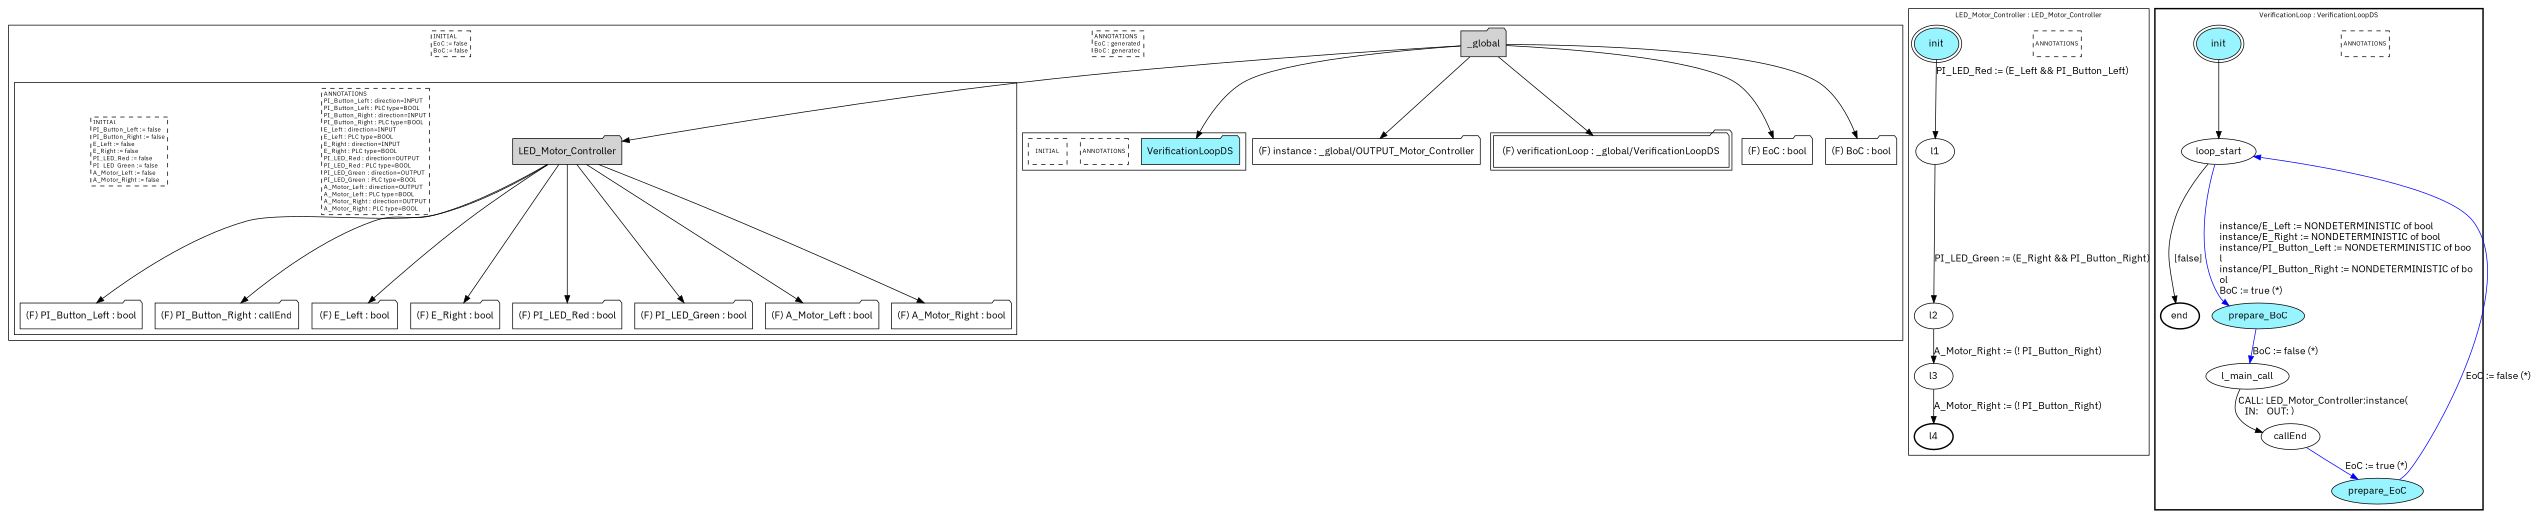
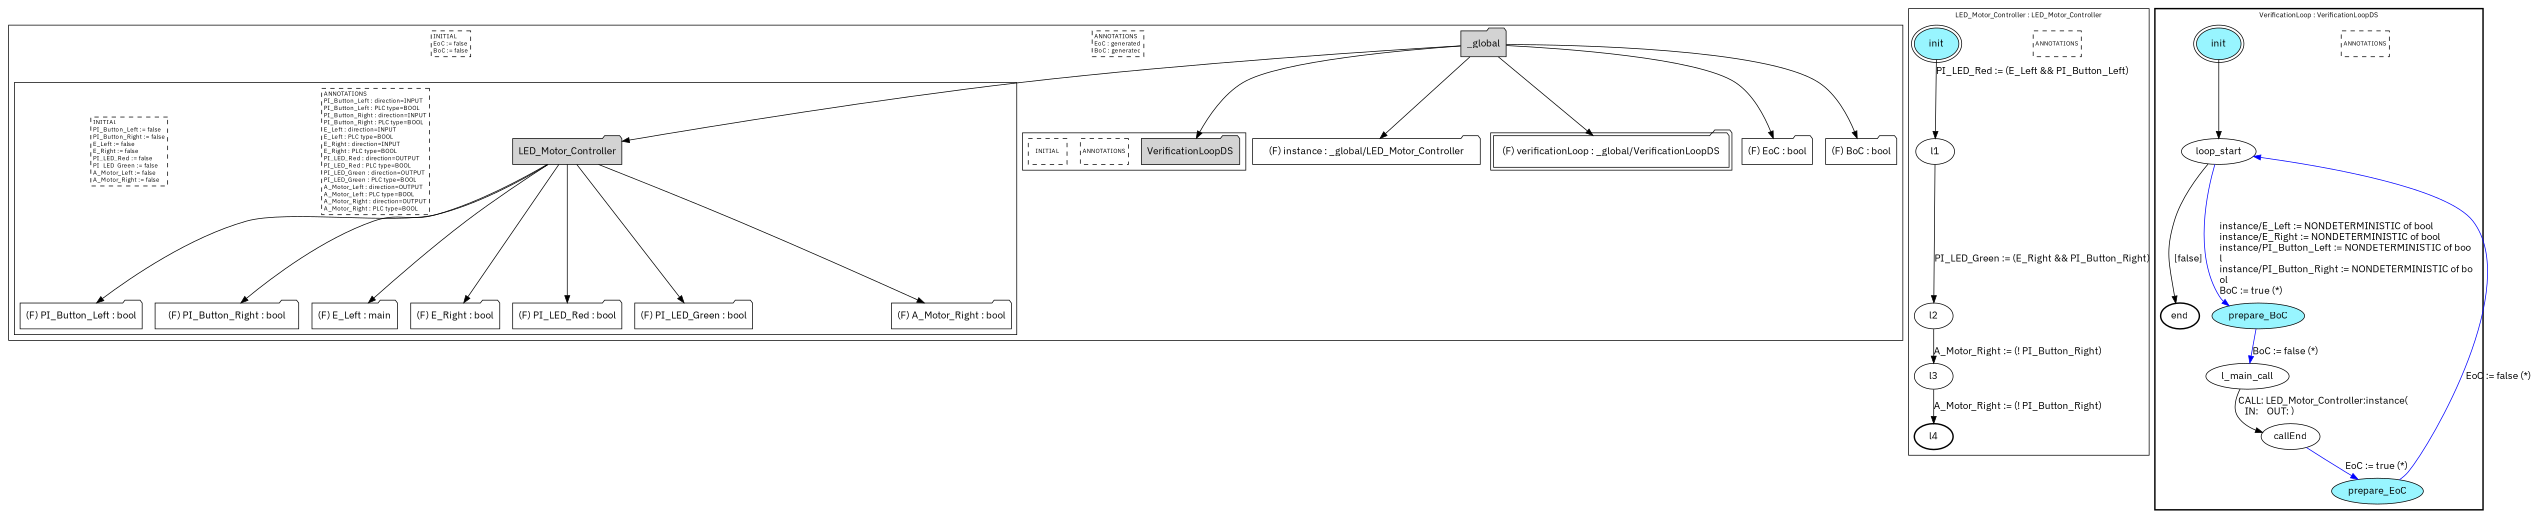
(1191, 152) -> (1191, 152)
(1366, 152) -> (1366, 152)
(227, 316) -> (227, 316)
(355, 316) -> (355, 316)
(822, 316) -> none
